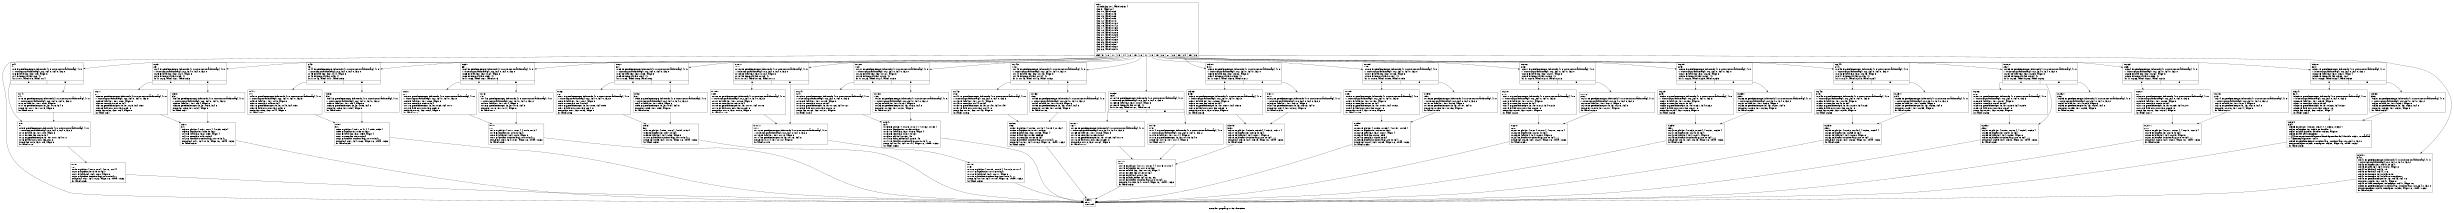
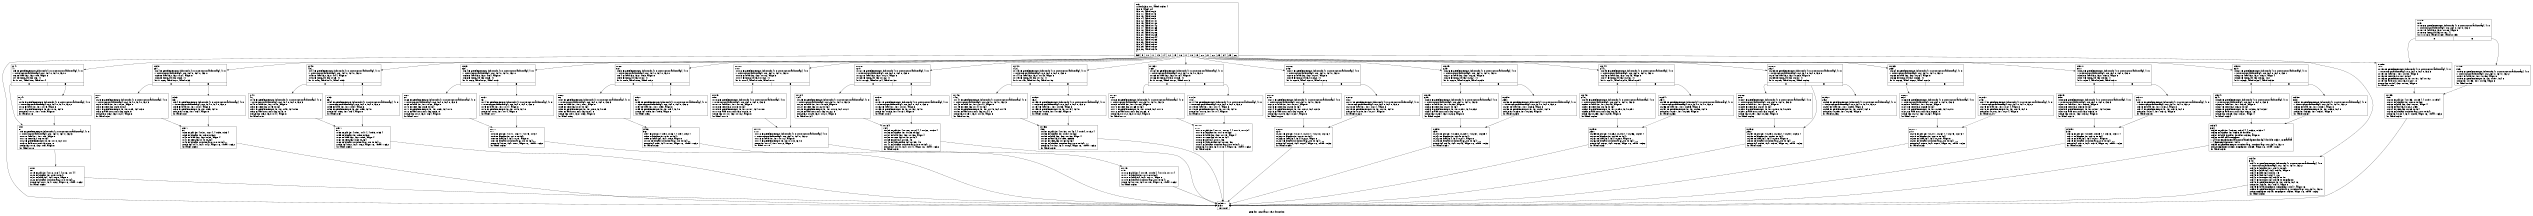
(1256, 63) -> (1783, 62)
(1206, 155) -> (1650, 198)
